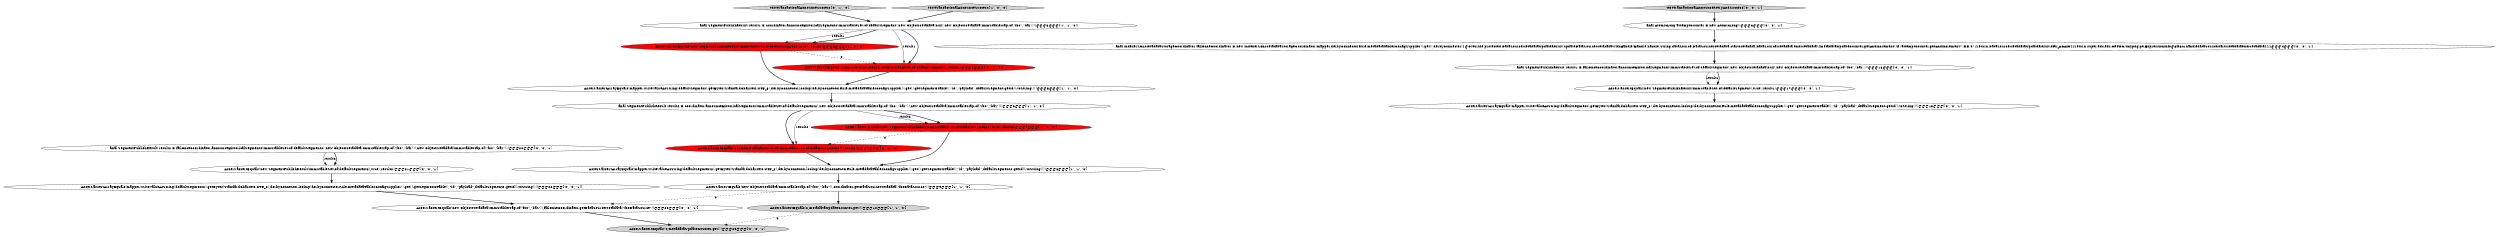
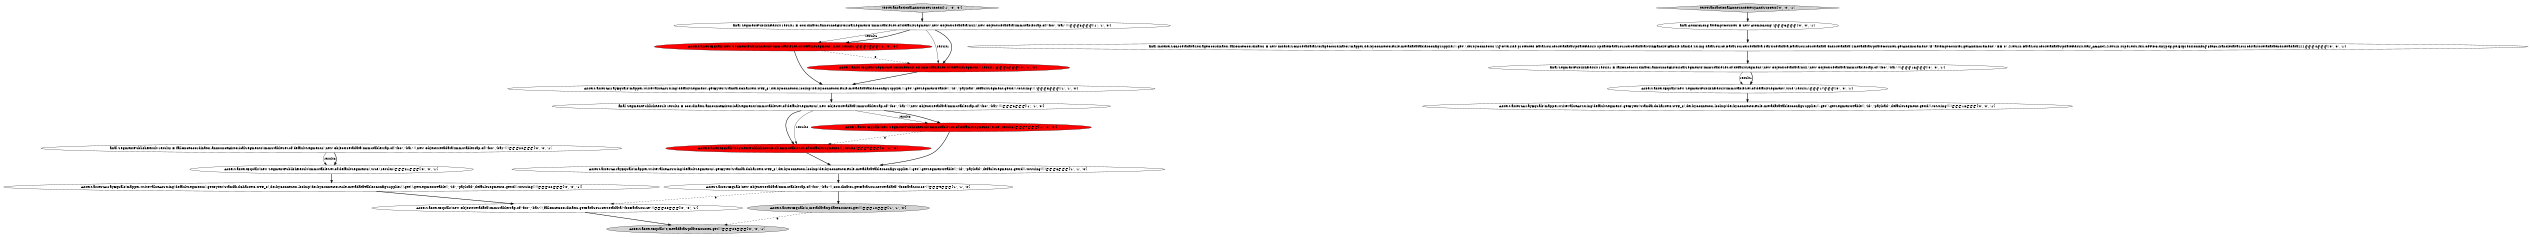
(810, 8) -> none
